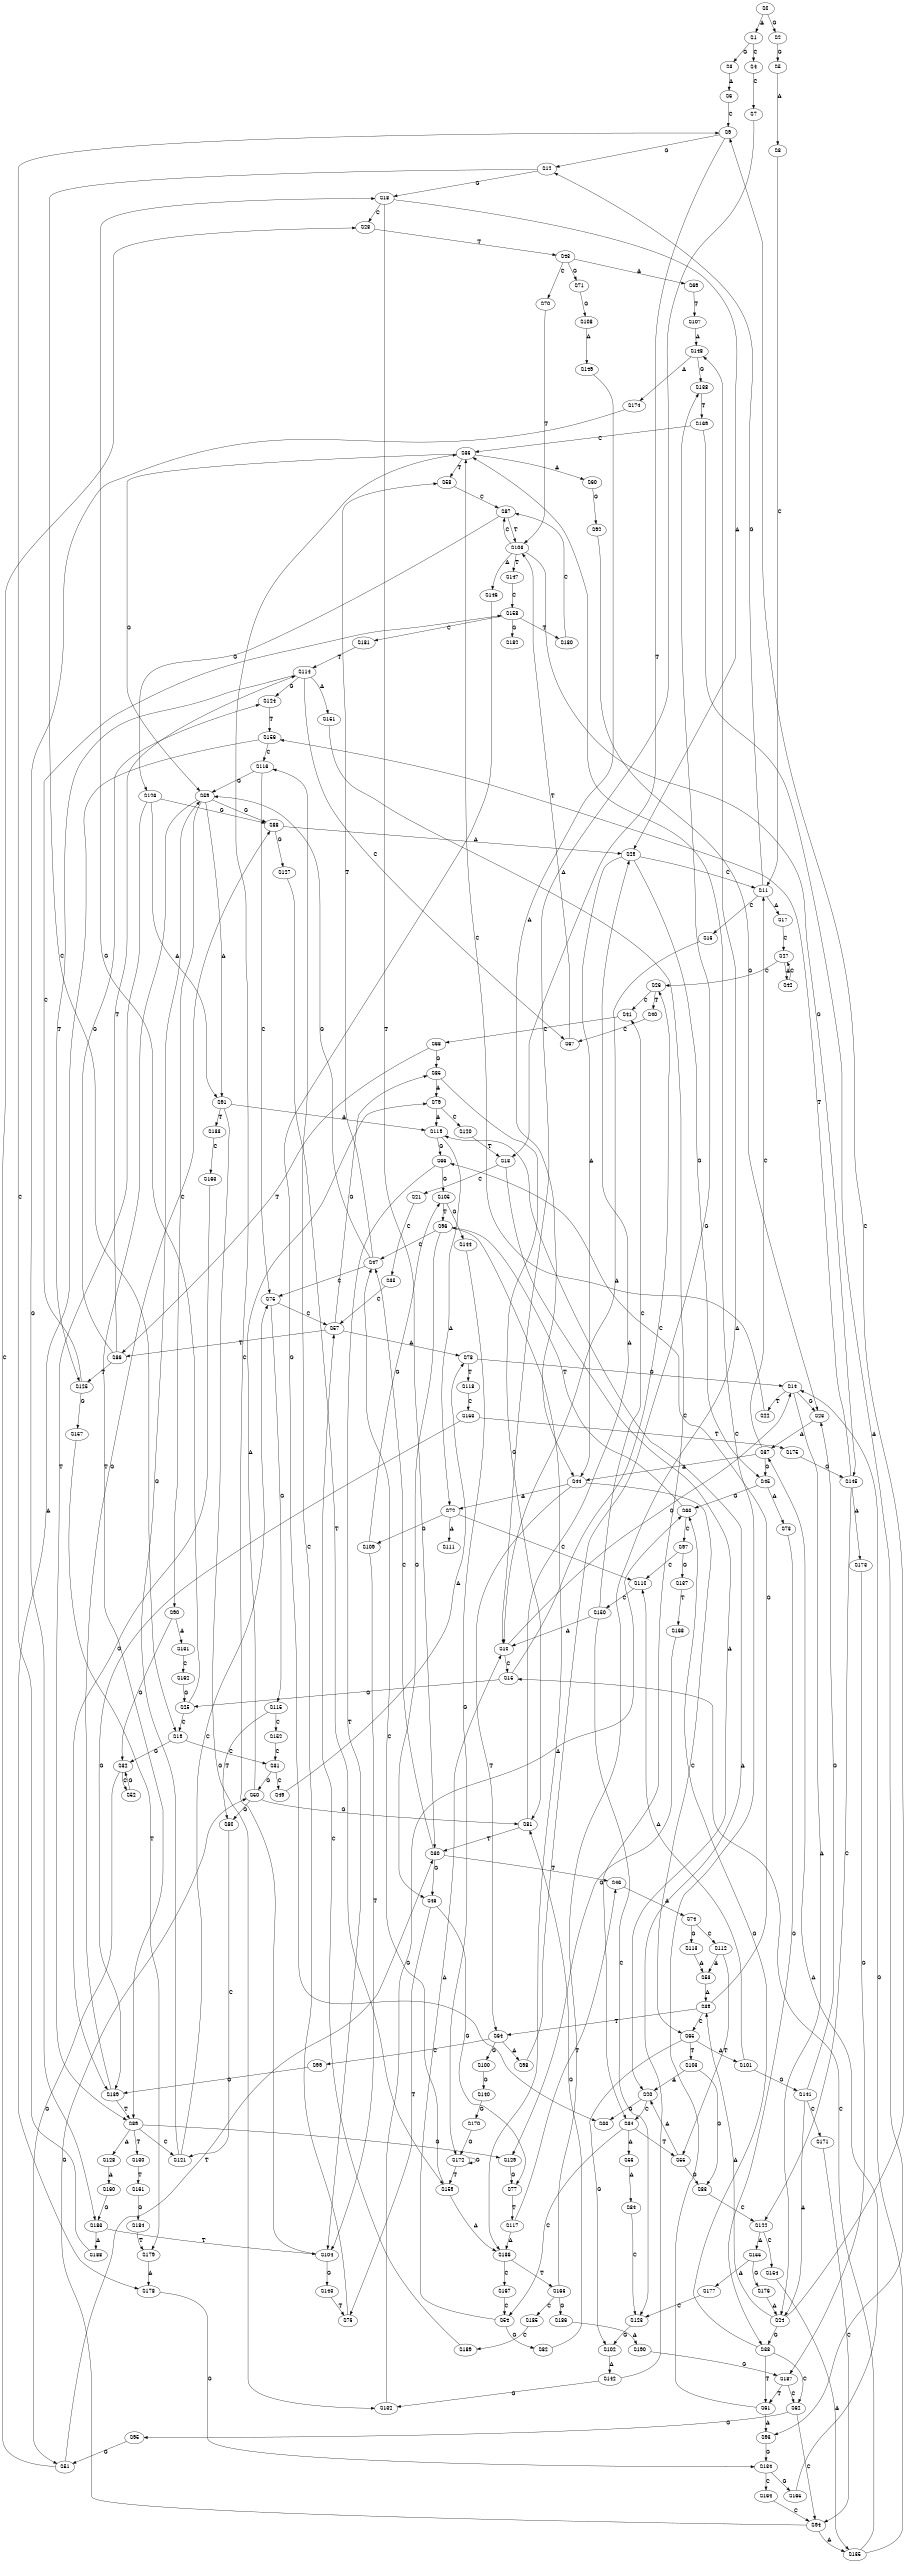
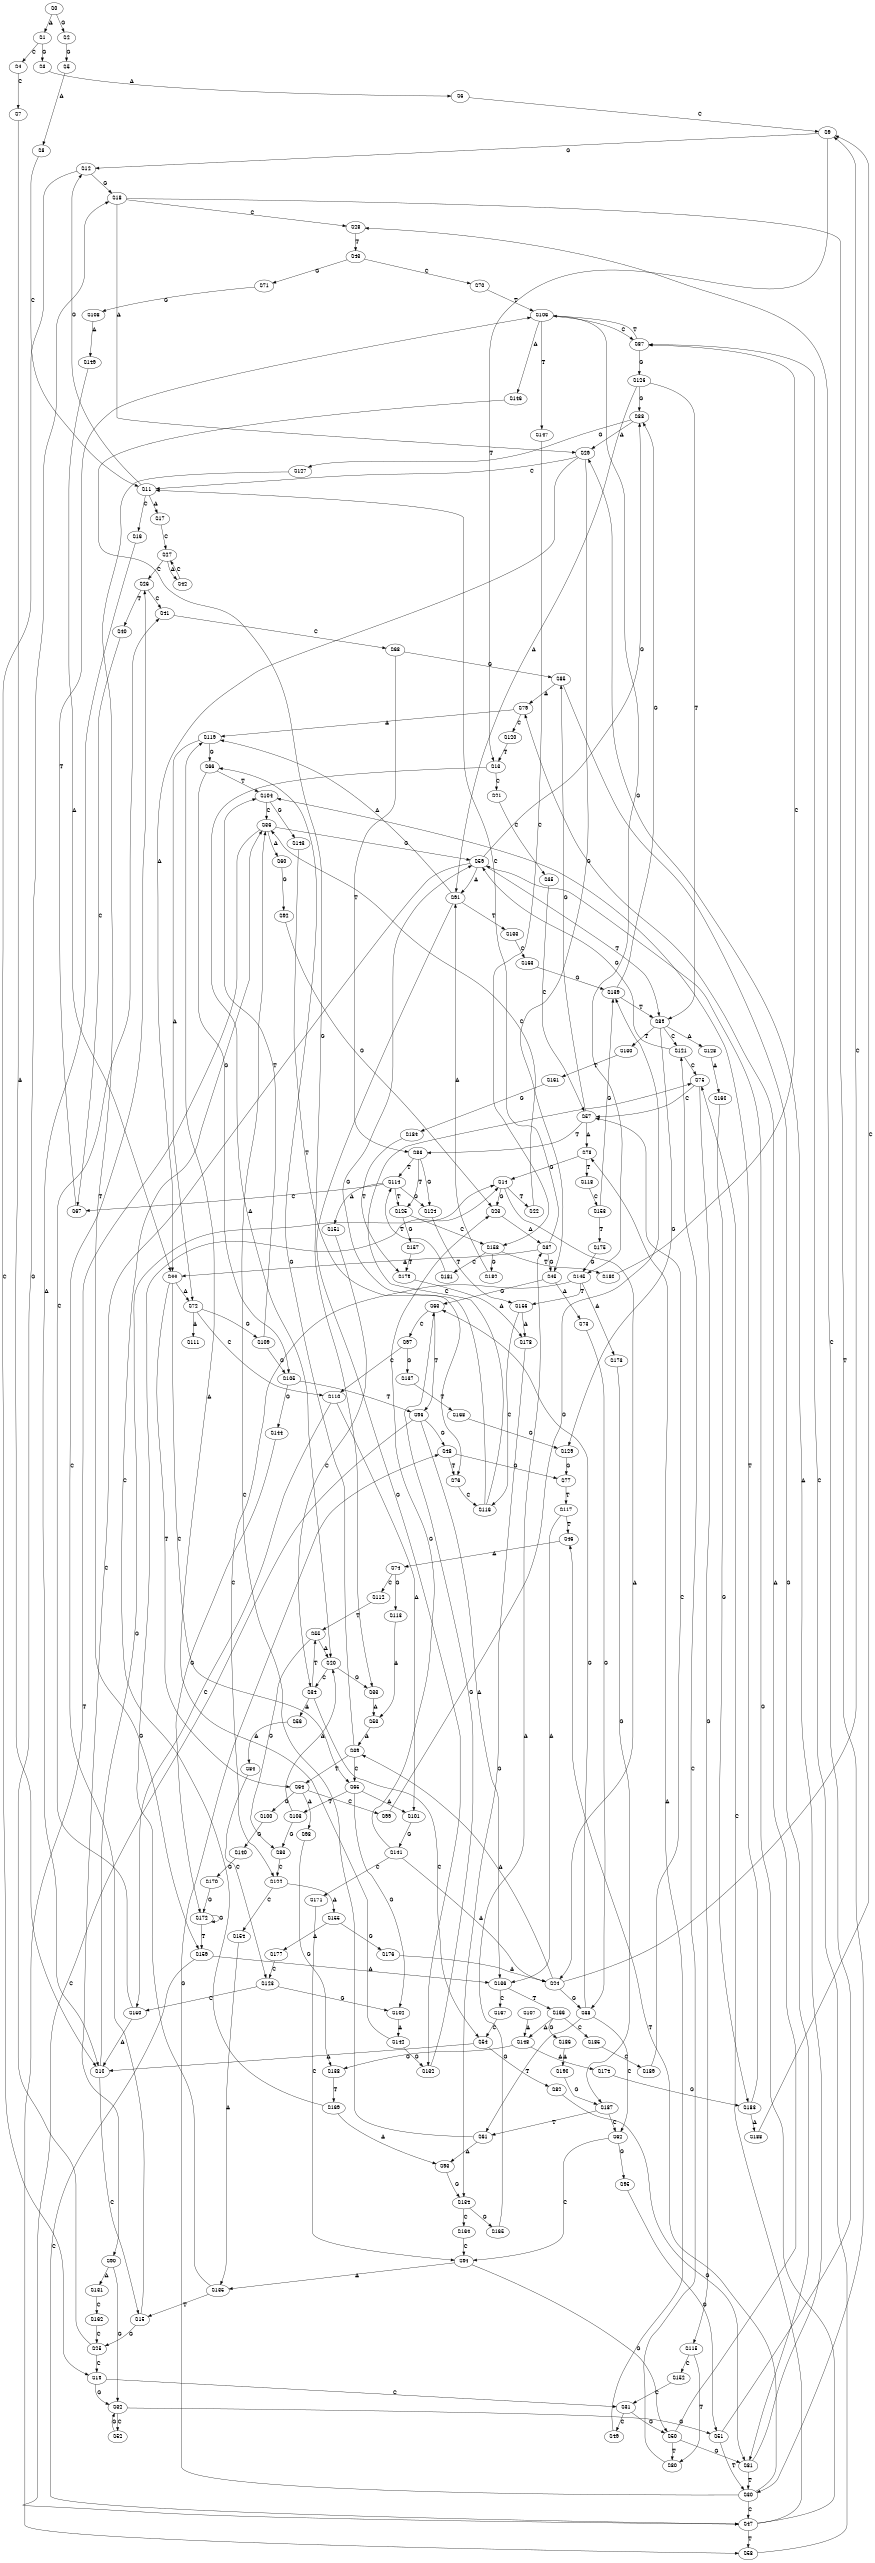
(694, 286) -> none
none -> (455, 1093)
(186, 1693) -> (99, 2334)
(245, 1810) -> (674, 2451)
(661, 1838) -> (415, 1597)
(714, 1962) -> (374, 1706)
(619, 1968) -> (203, 1998)
(841, 2110) -> (185, 2305)
